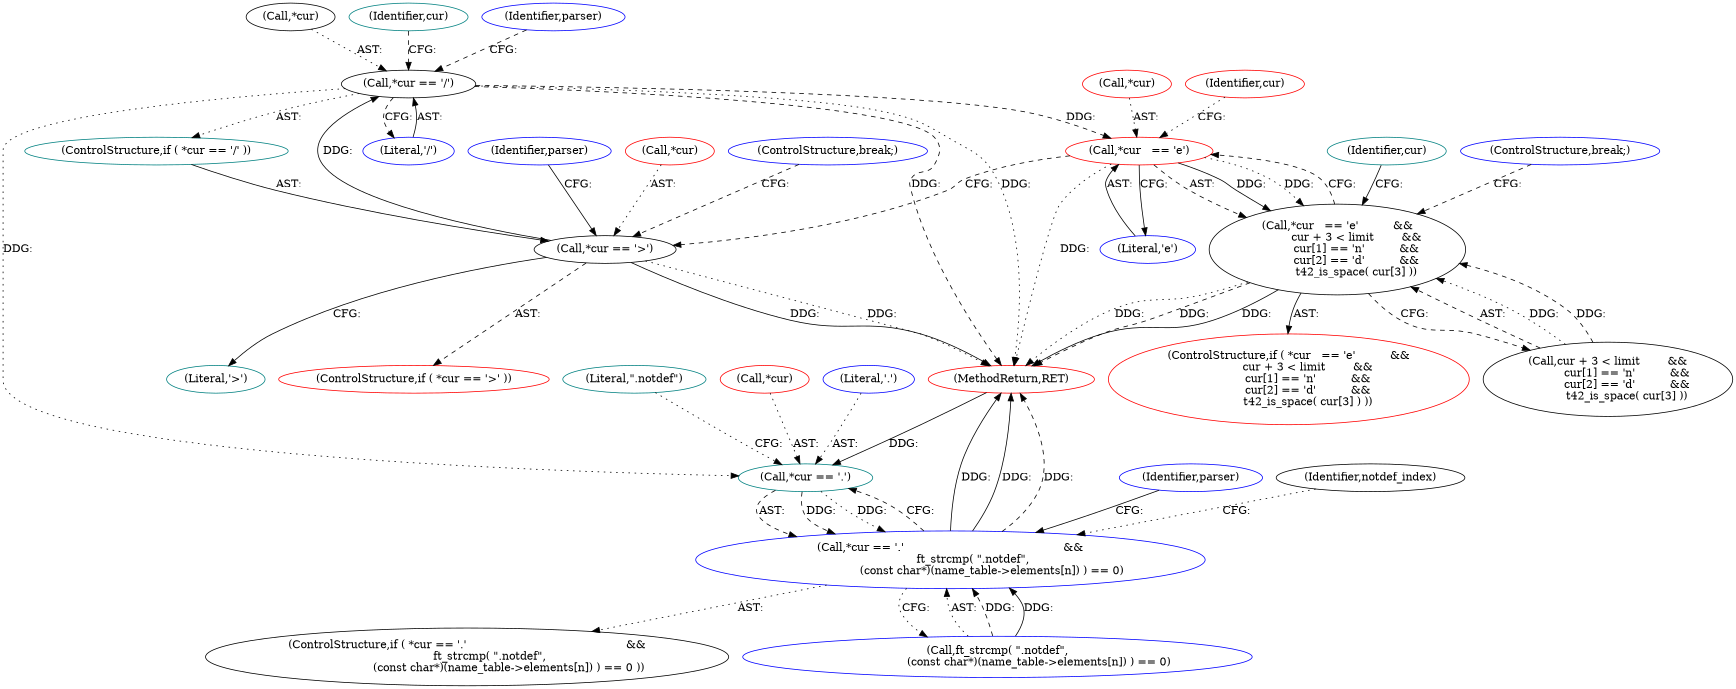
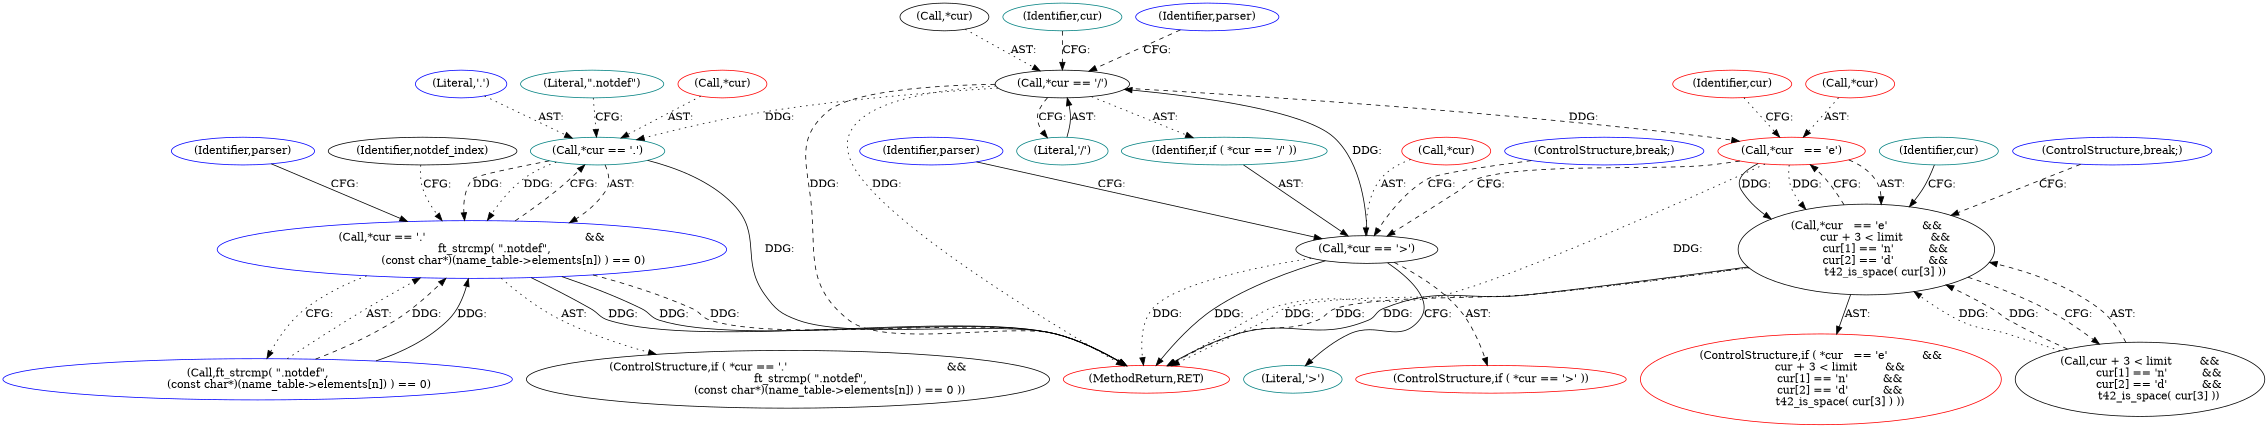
(156, 151) -> (1224, 151)
(409, 151) -> (1062, 151)
(1148, 250) -> none
(914, 428) -> (815, 324)
